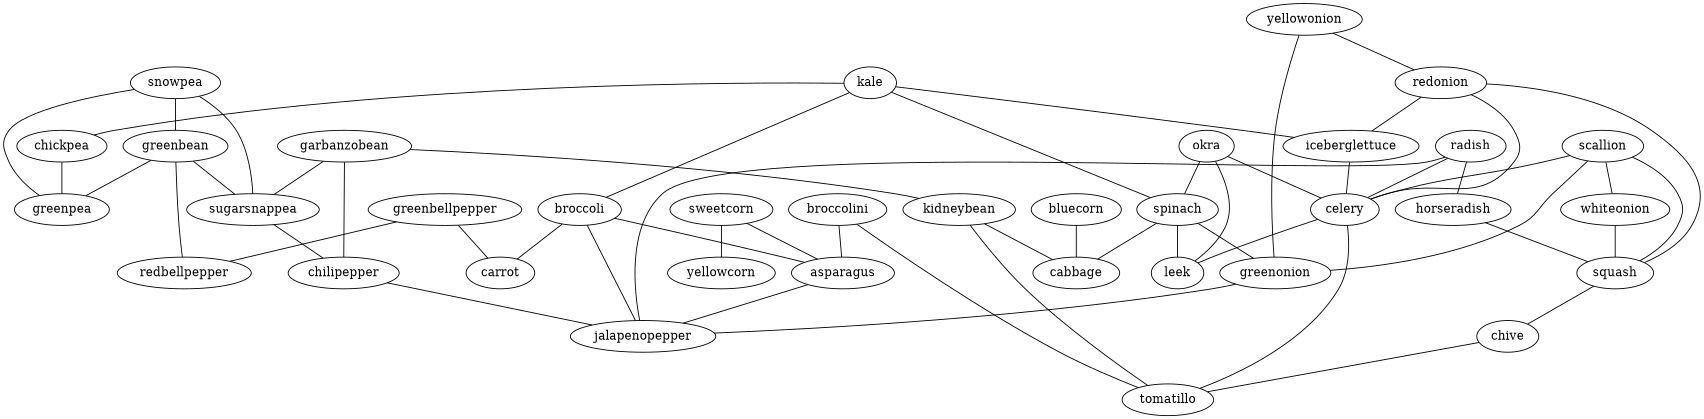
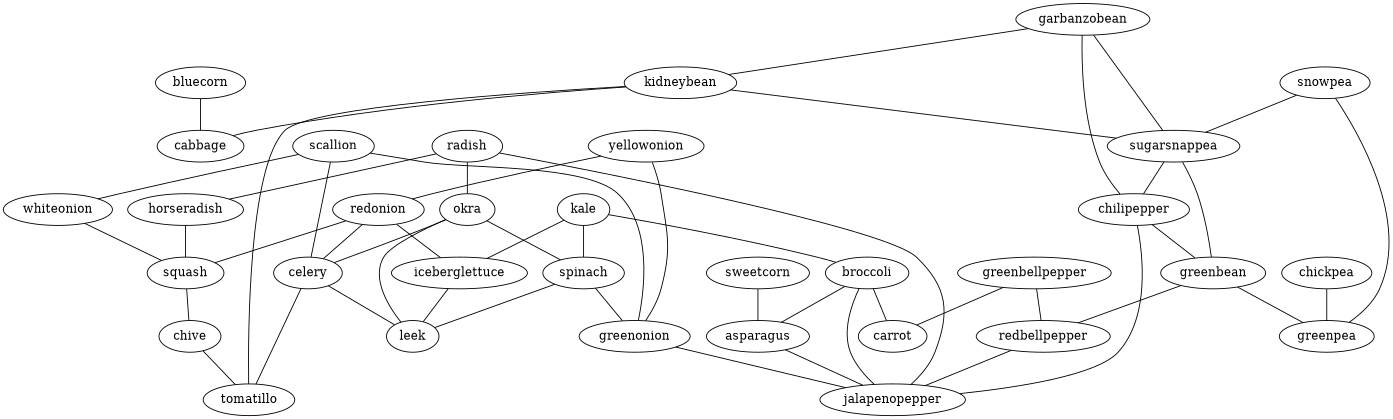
(468, 93) -> none
none -> (923, 114)
(175, 115) -> (1174, 241)
(1348, 178) -> (436, 305)
(1408, 178) -> (467, 178)
(1682, 206) -> none
(838, 210) -> none
(1127, 241) -> none
(721, 273) -> none
none -> (968, 368)
